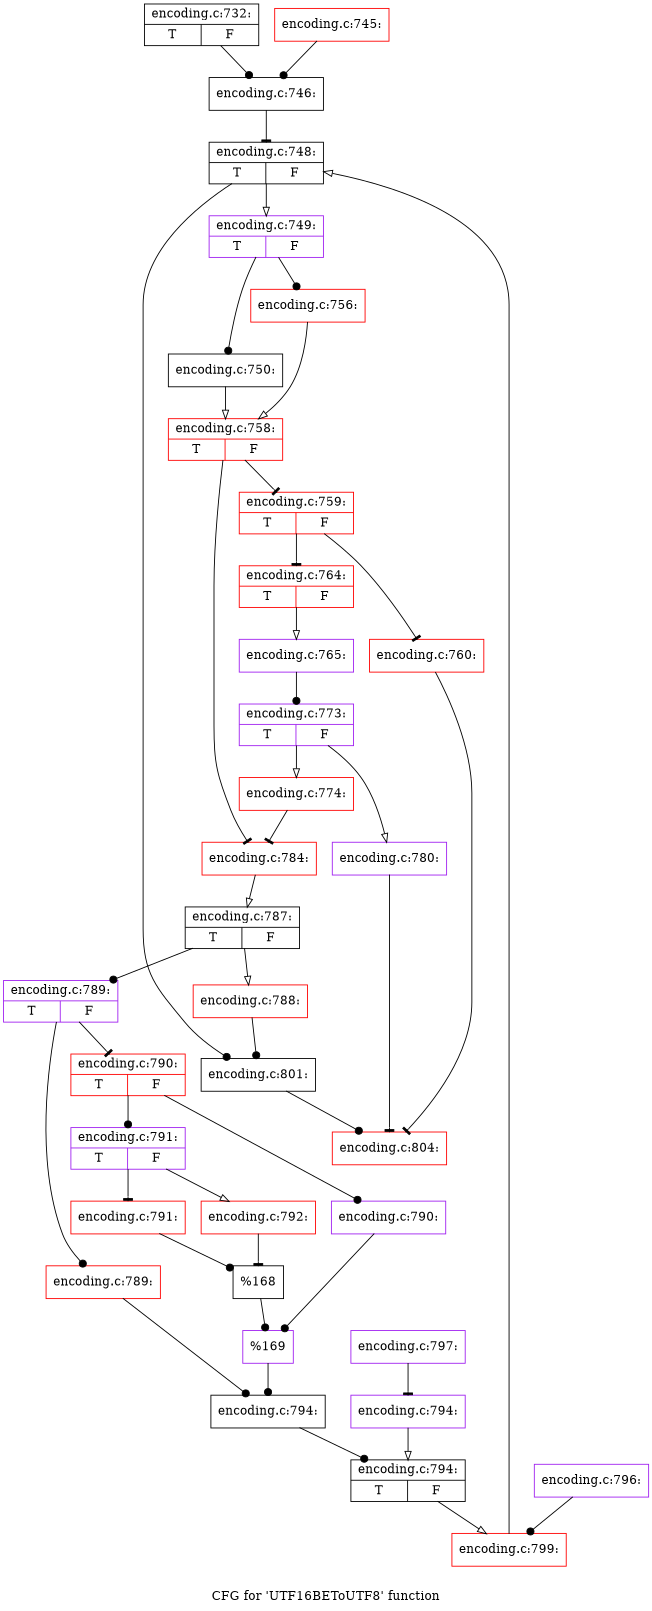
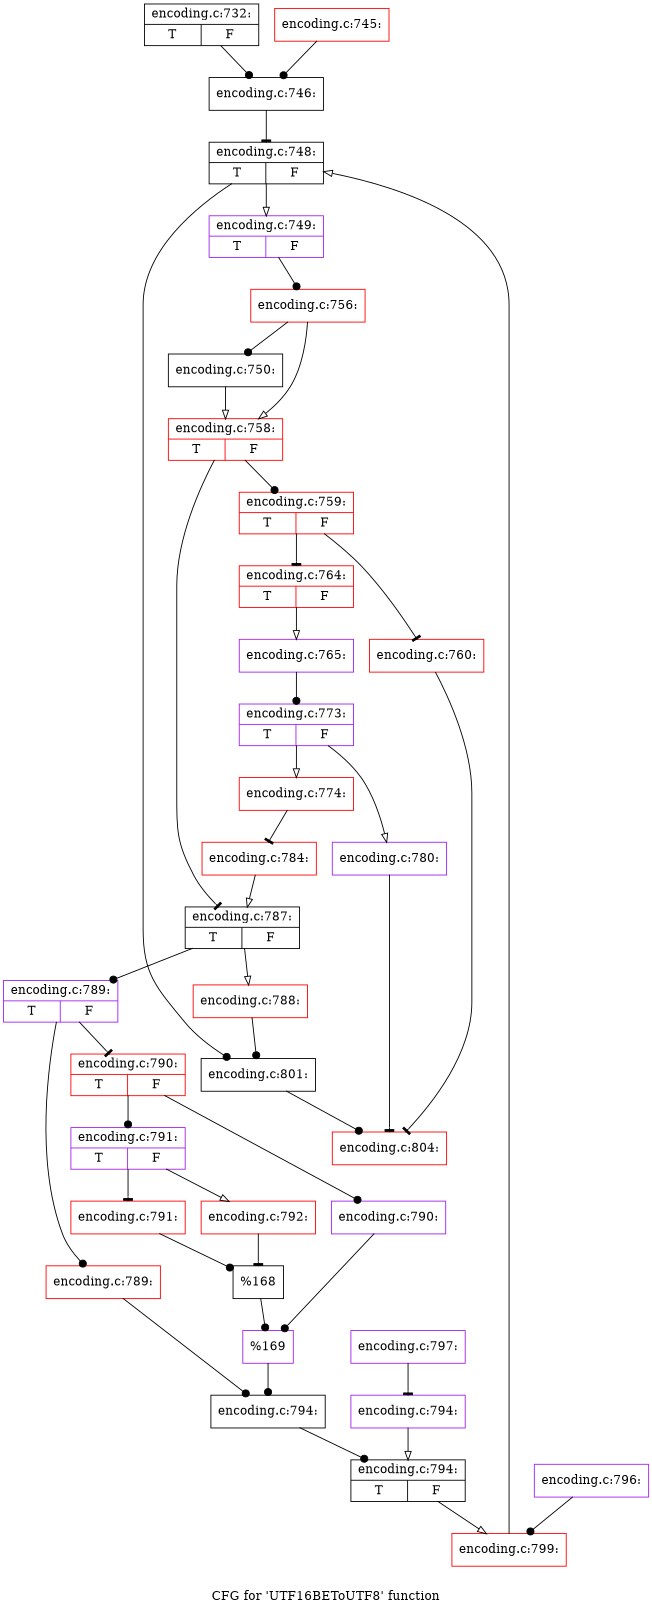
(239, 301) -> (269, 336)
(259, 475) -> (259, 475)
(214, 652) -> (177, 684)
